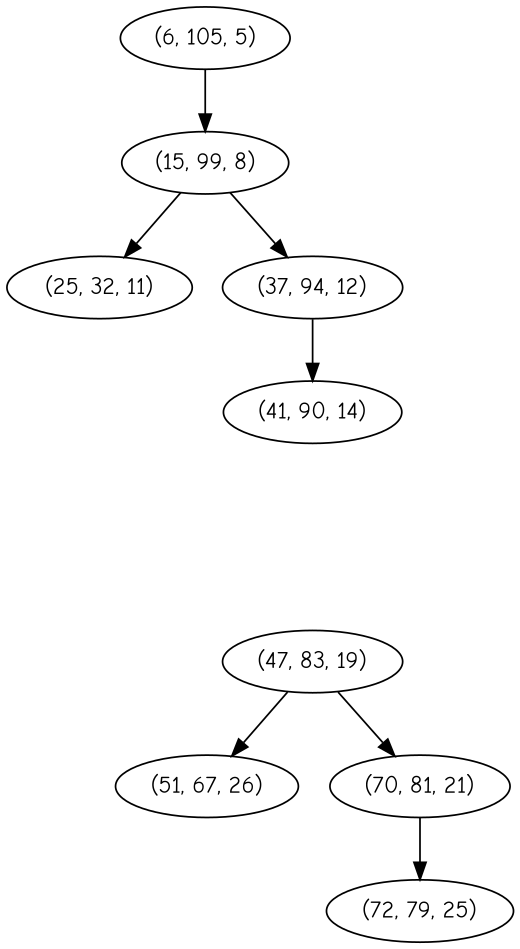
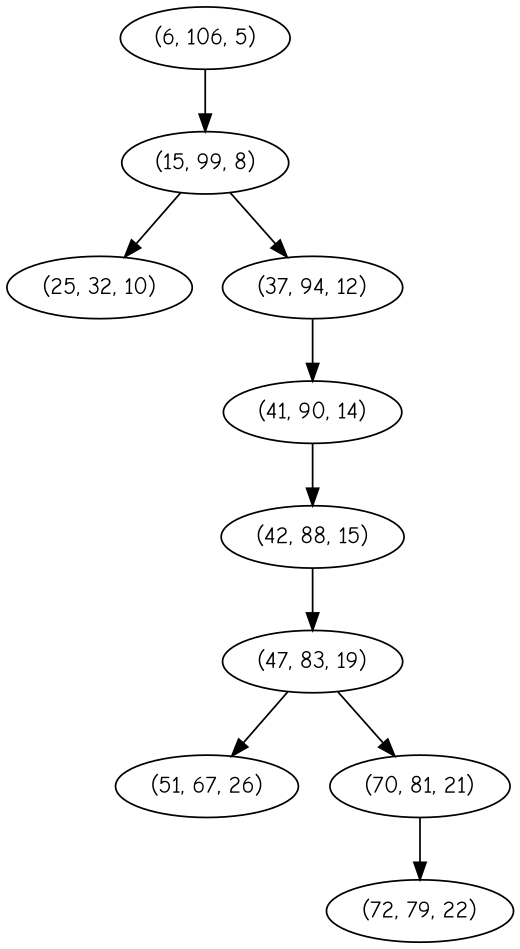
(205, 38) -> (205, 38)
(100, 288) -> (100, 288)
none -> (313, 537)
(420, 911) -> (420, 911)
